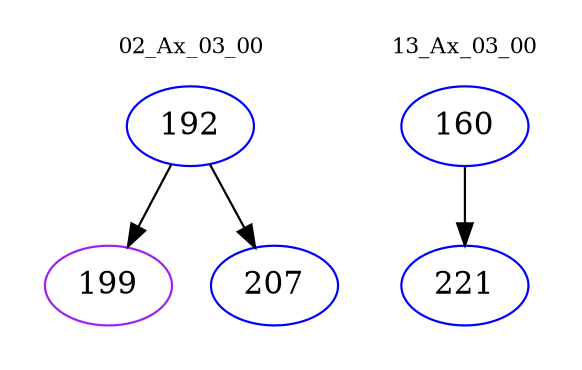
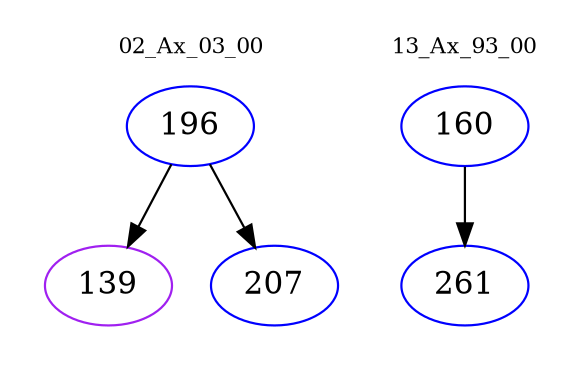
(465, 48) -> (465, 48)
(190, 126) -> (190, 126)
(108, 286) -> (108, 286)
(465, 286) -> (465, 286)
